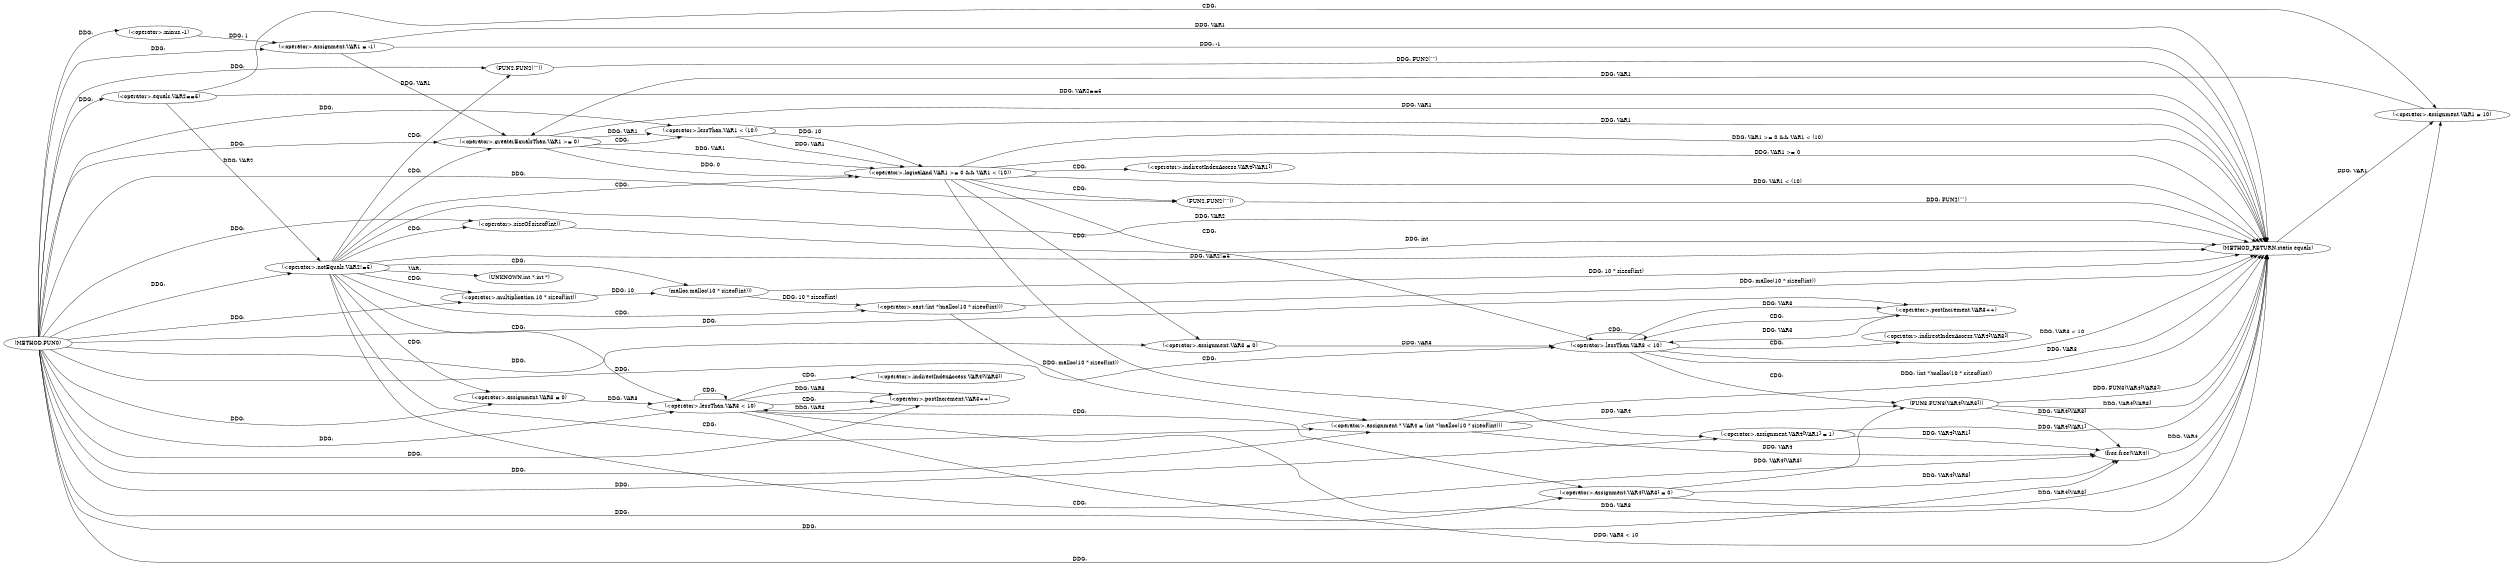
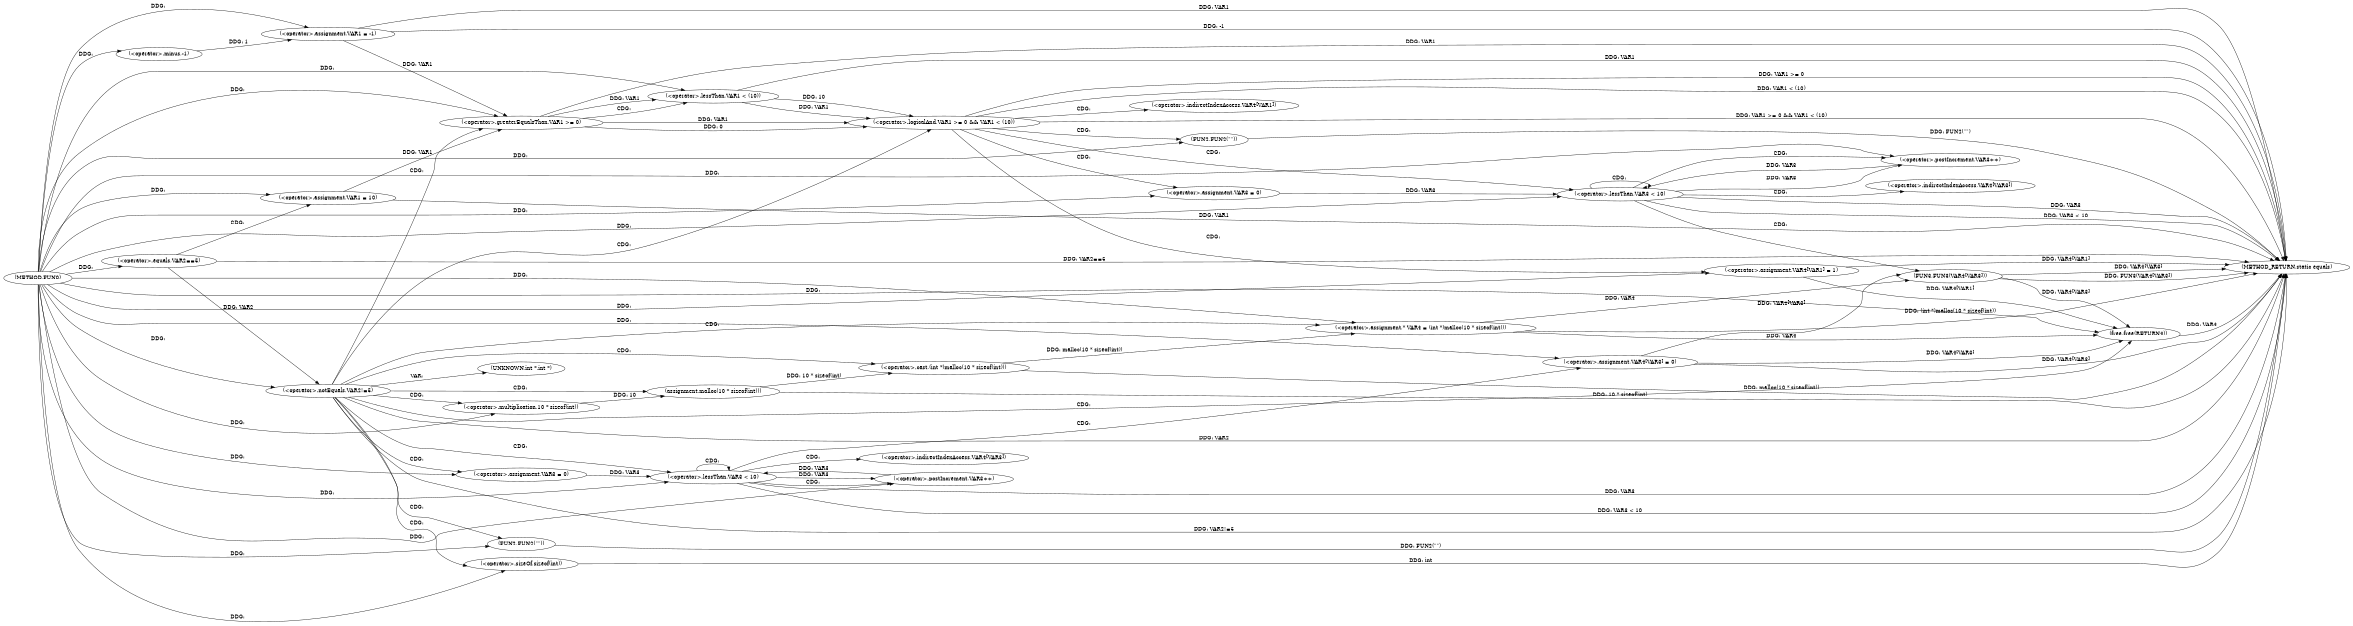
(2354, 183) -> (1334, 222)
(710, 291) -> (713, 392)
(2127, 454) -> (2138, 334)
